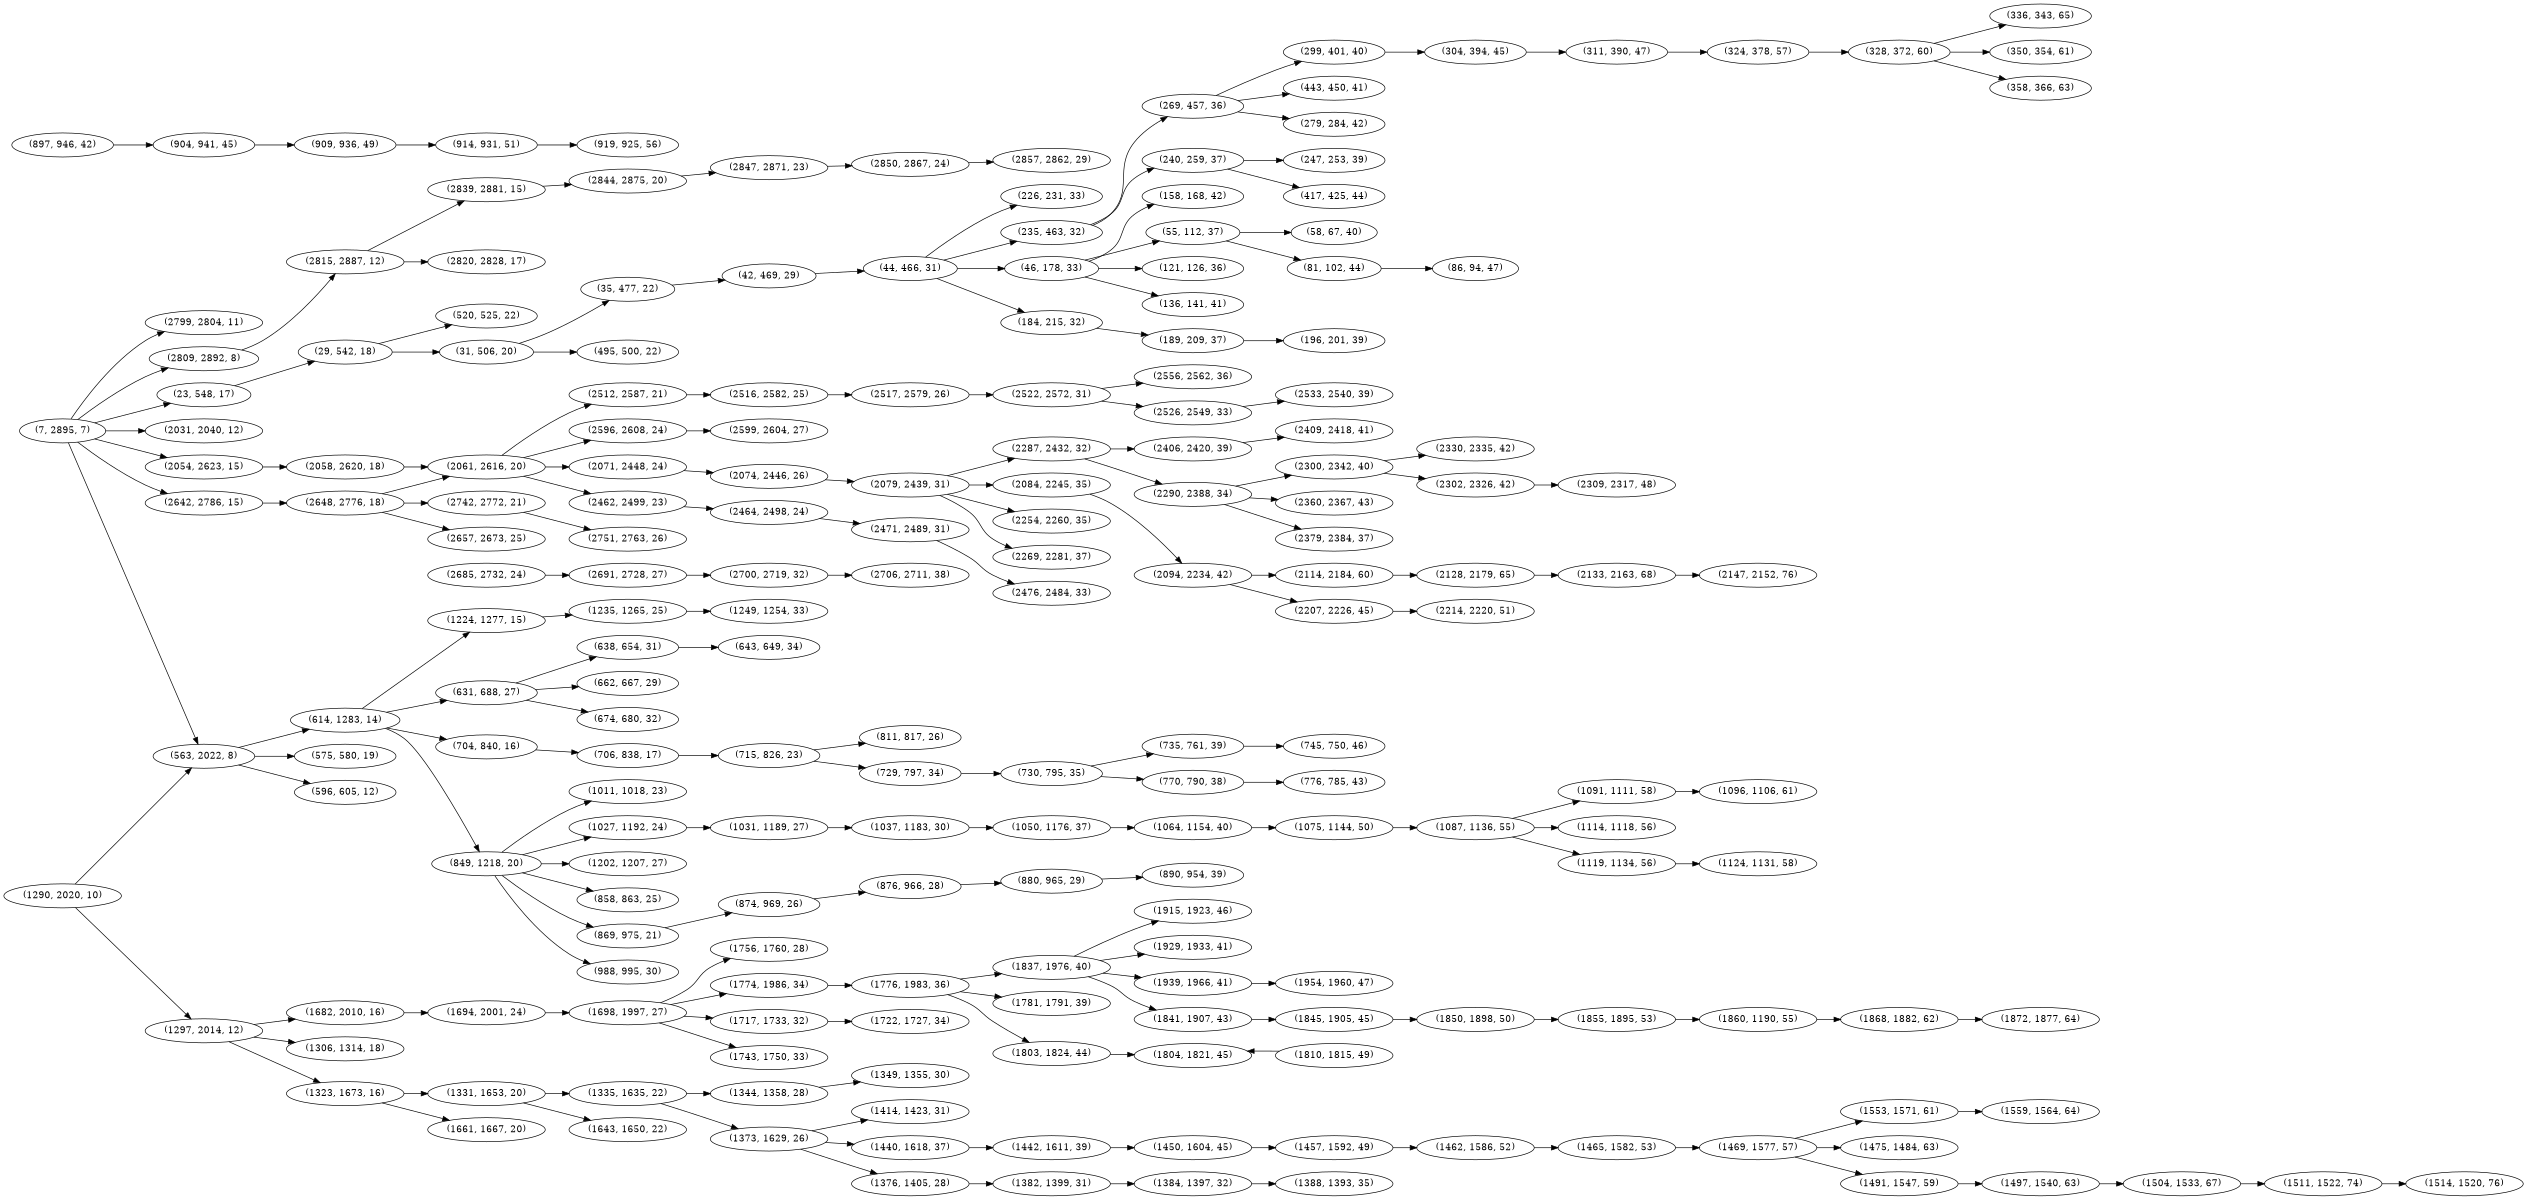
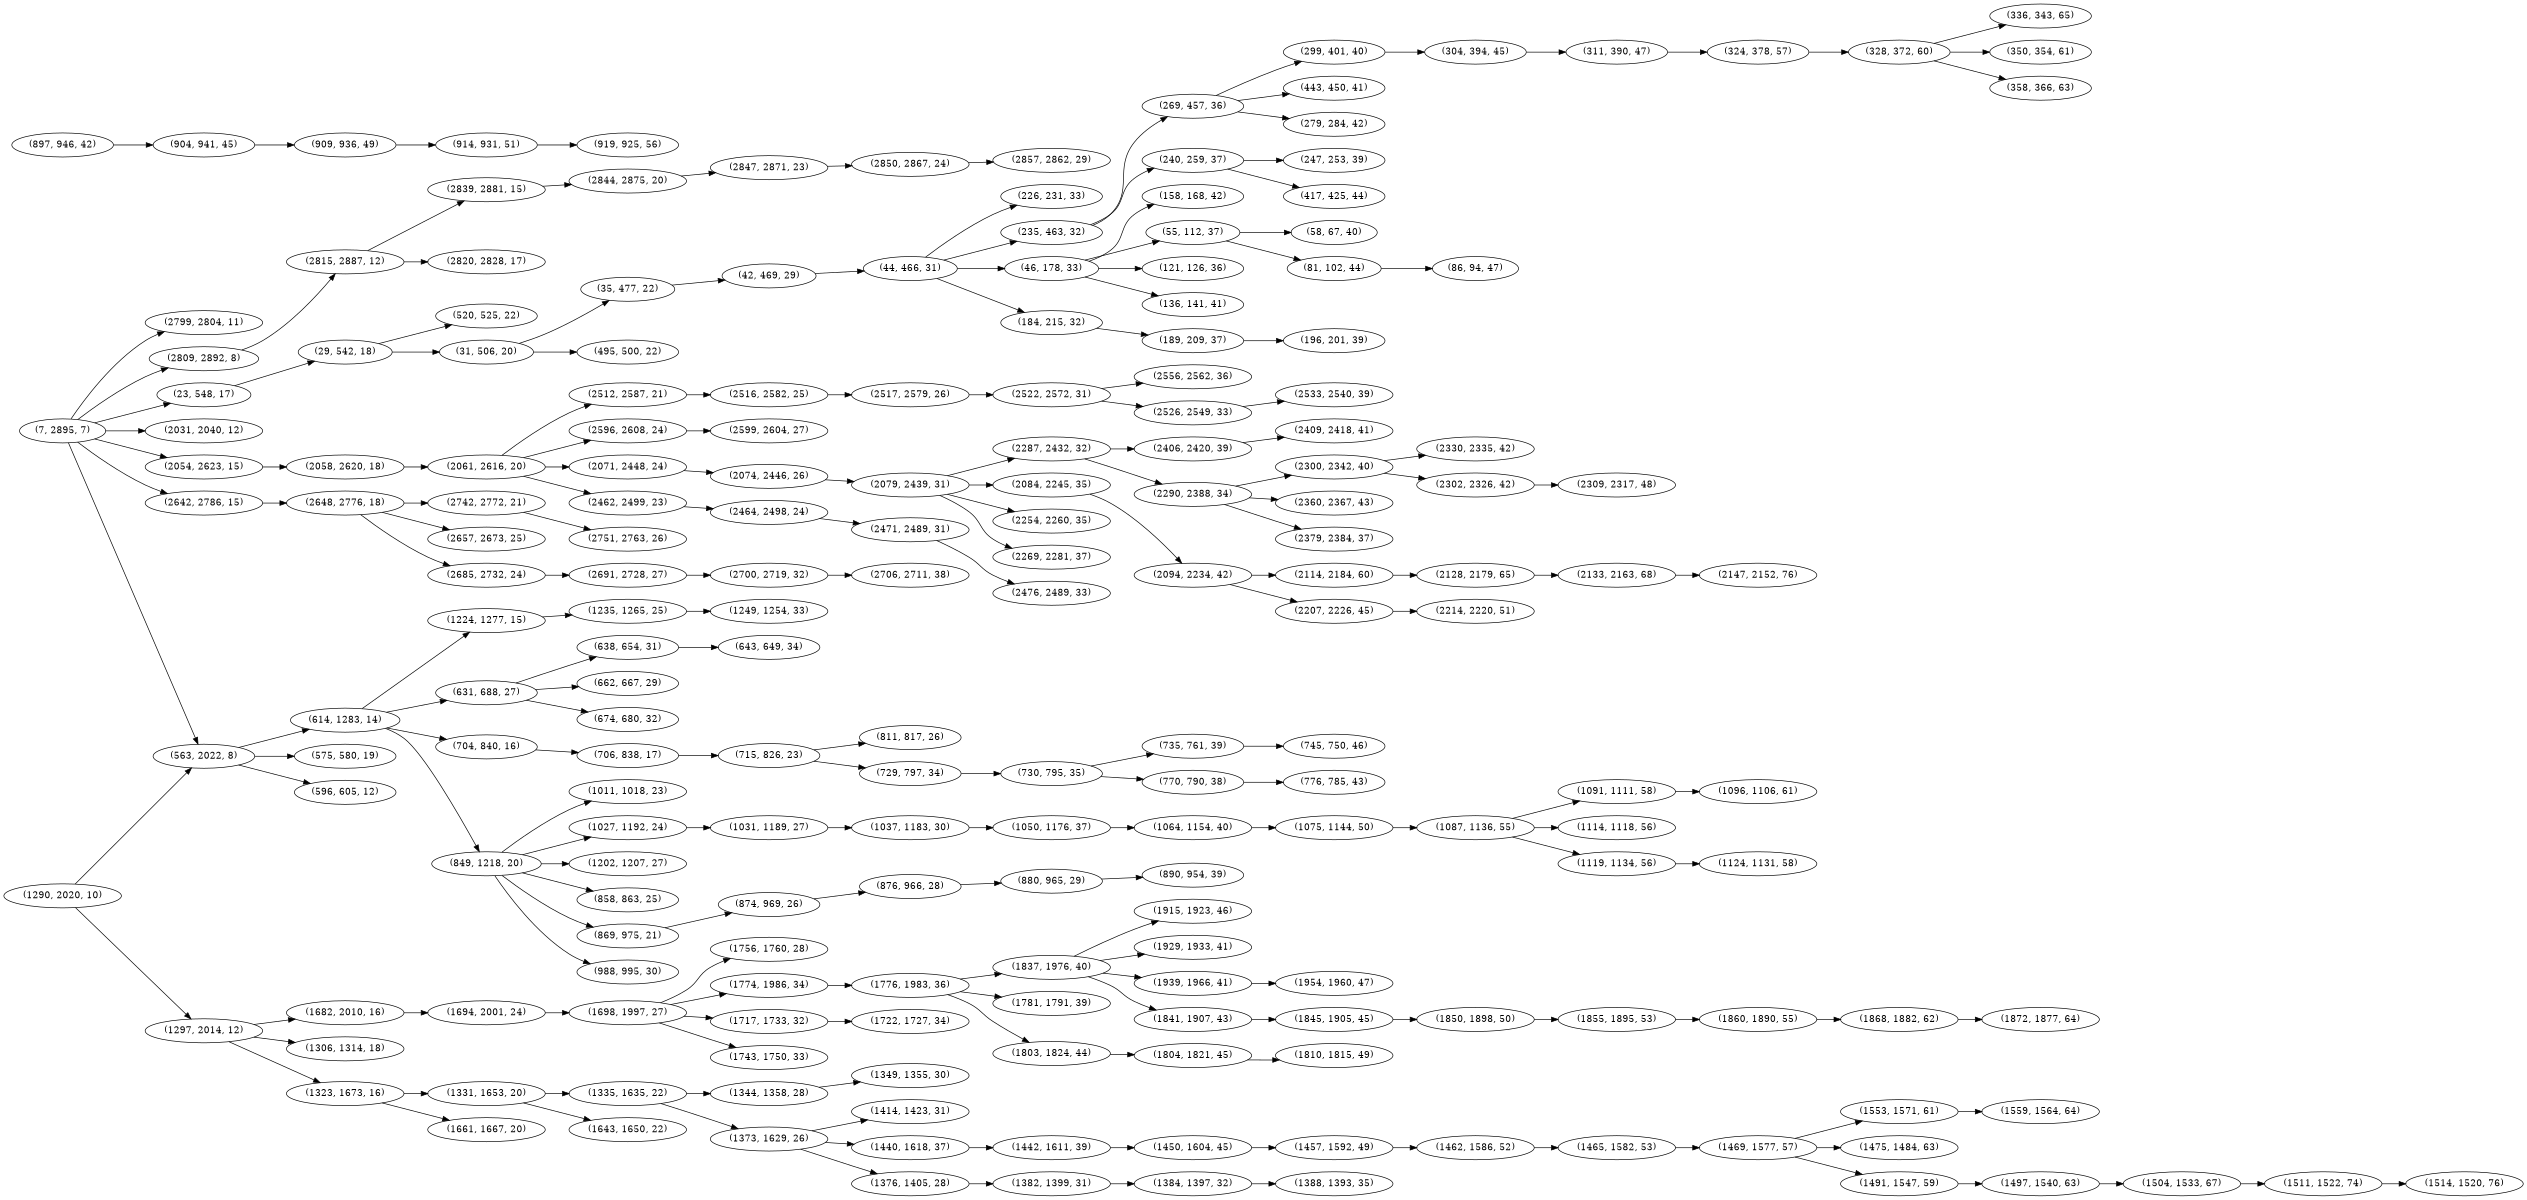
(412, 486) -> (401, 542)
(1052, 593) -> (1052, 593)
(1758, 1019) -> (1758, 1019)
(1267, 1051) -> (1260, 1060)
